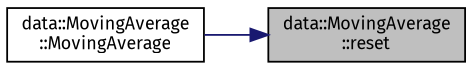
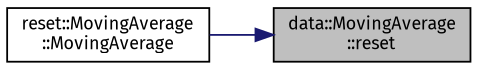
(106, 35) -> (108, 35)
